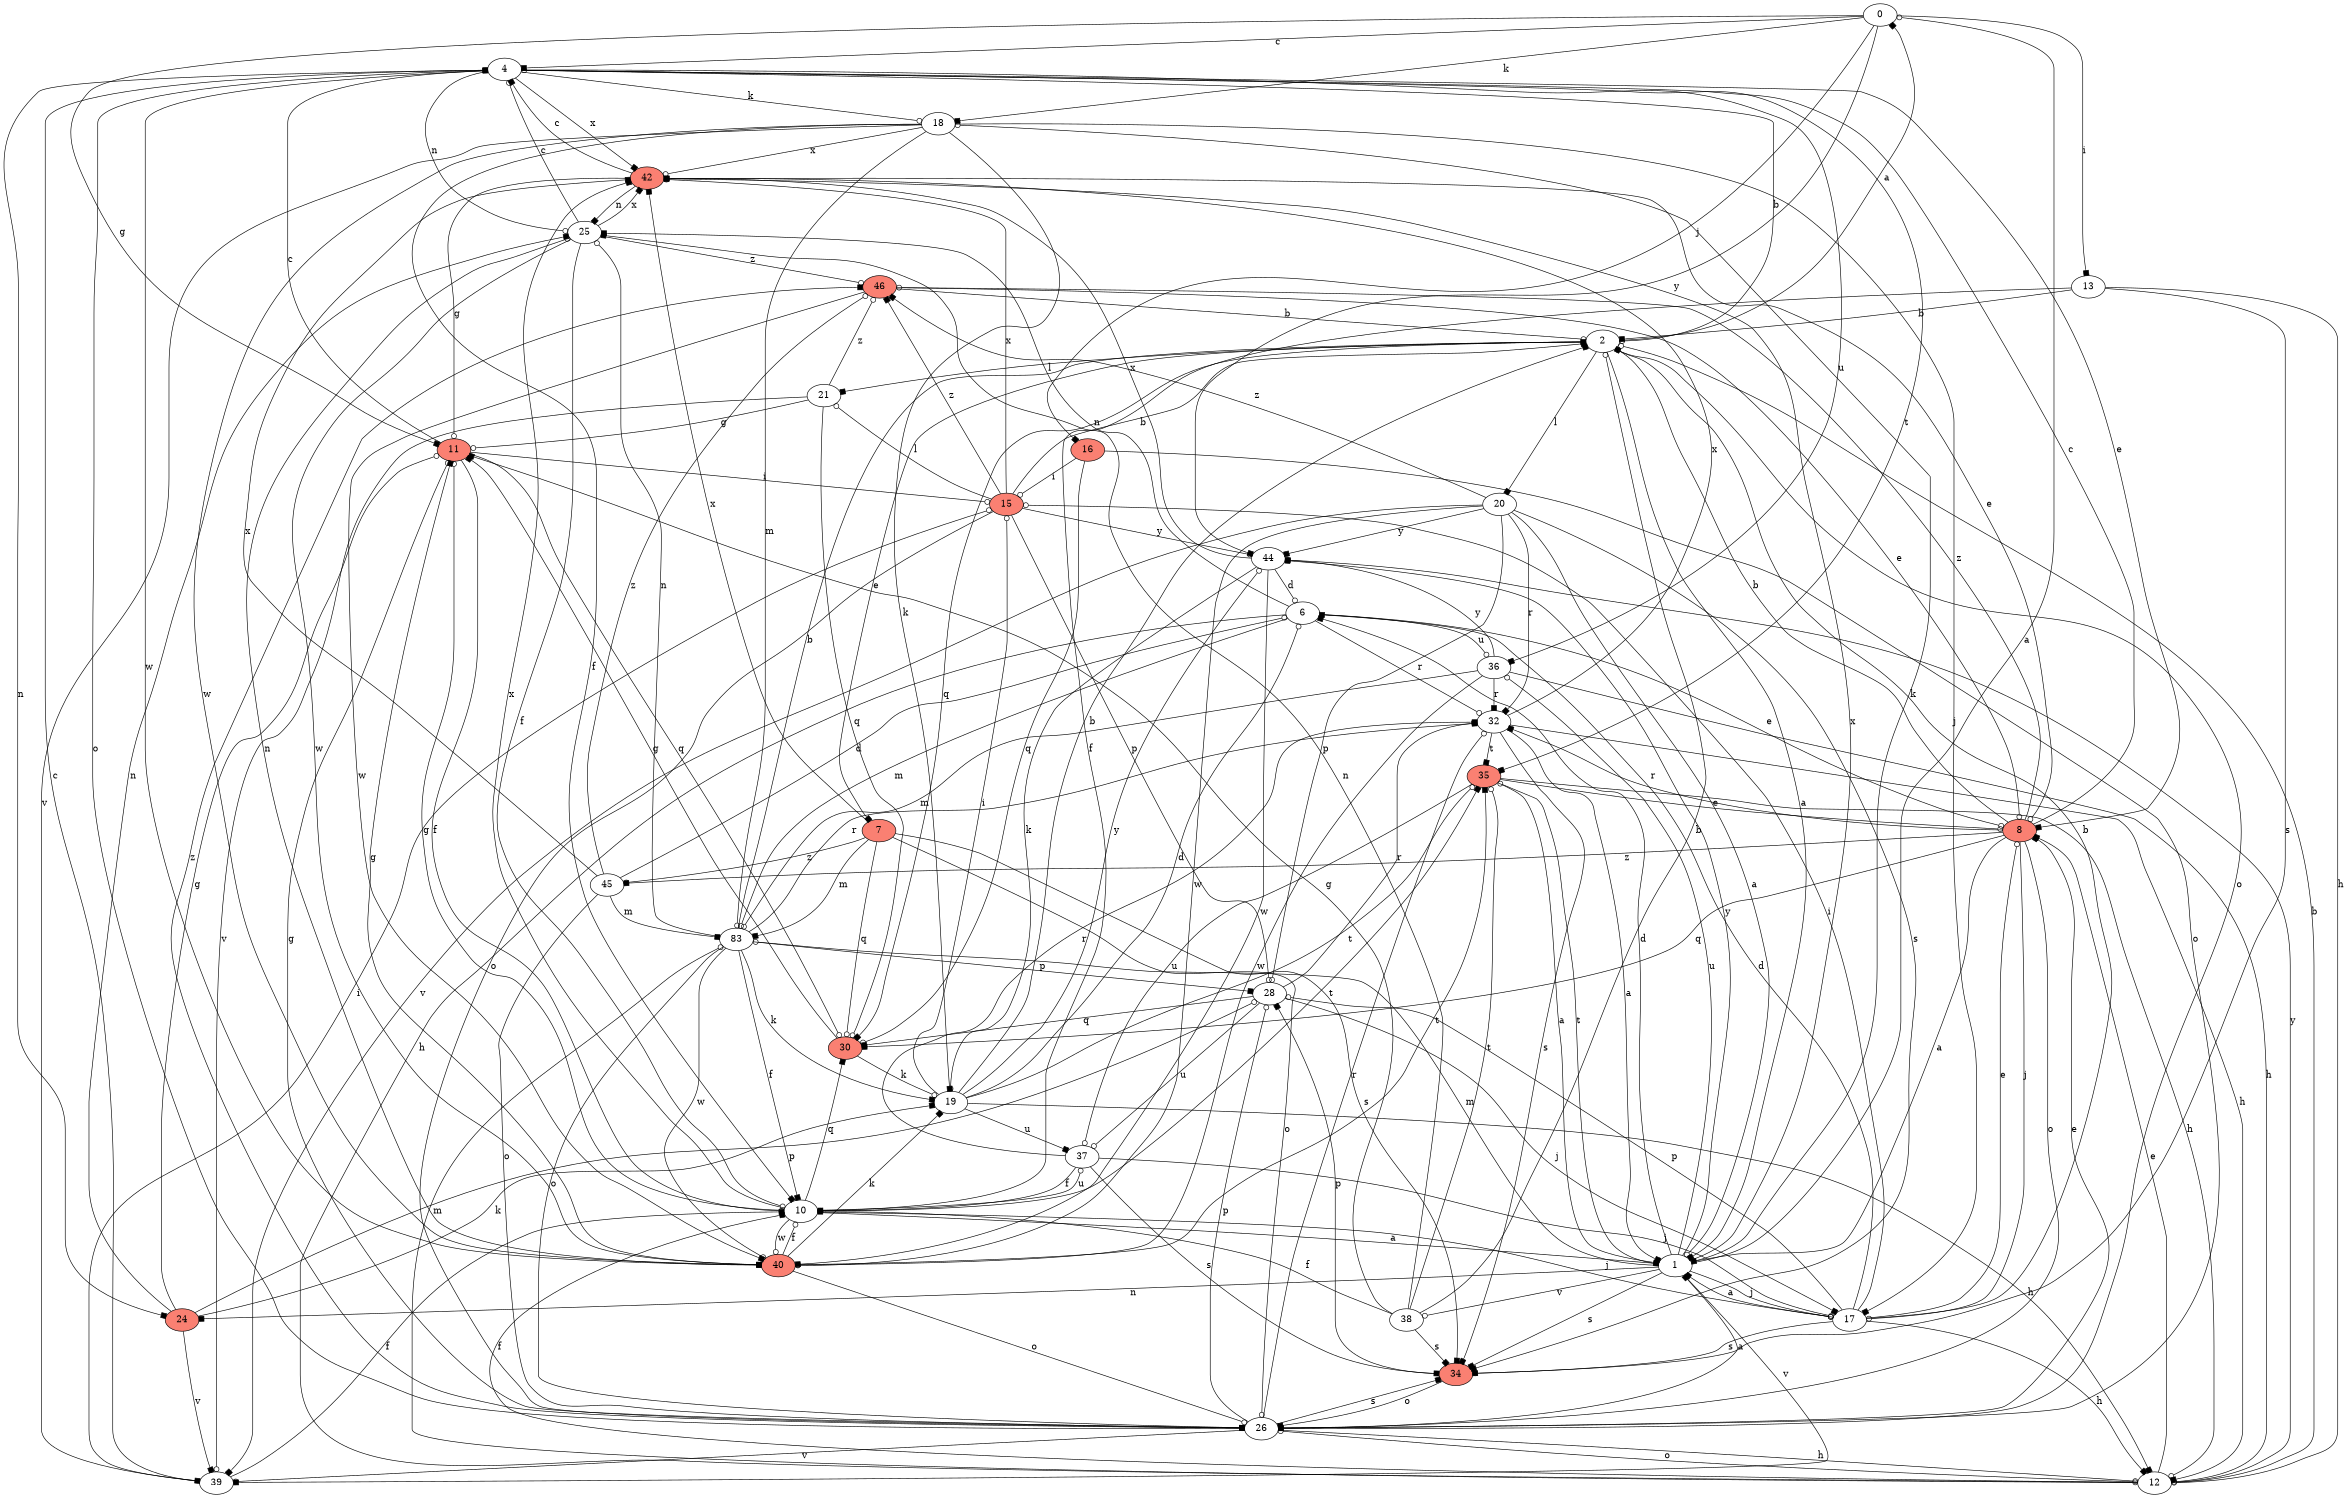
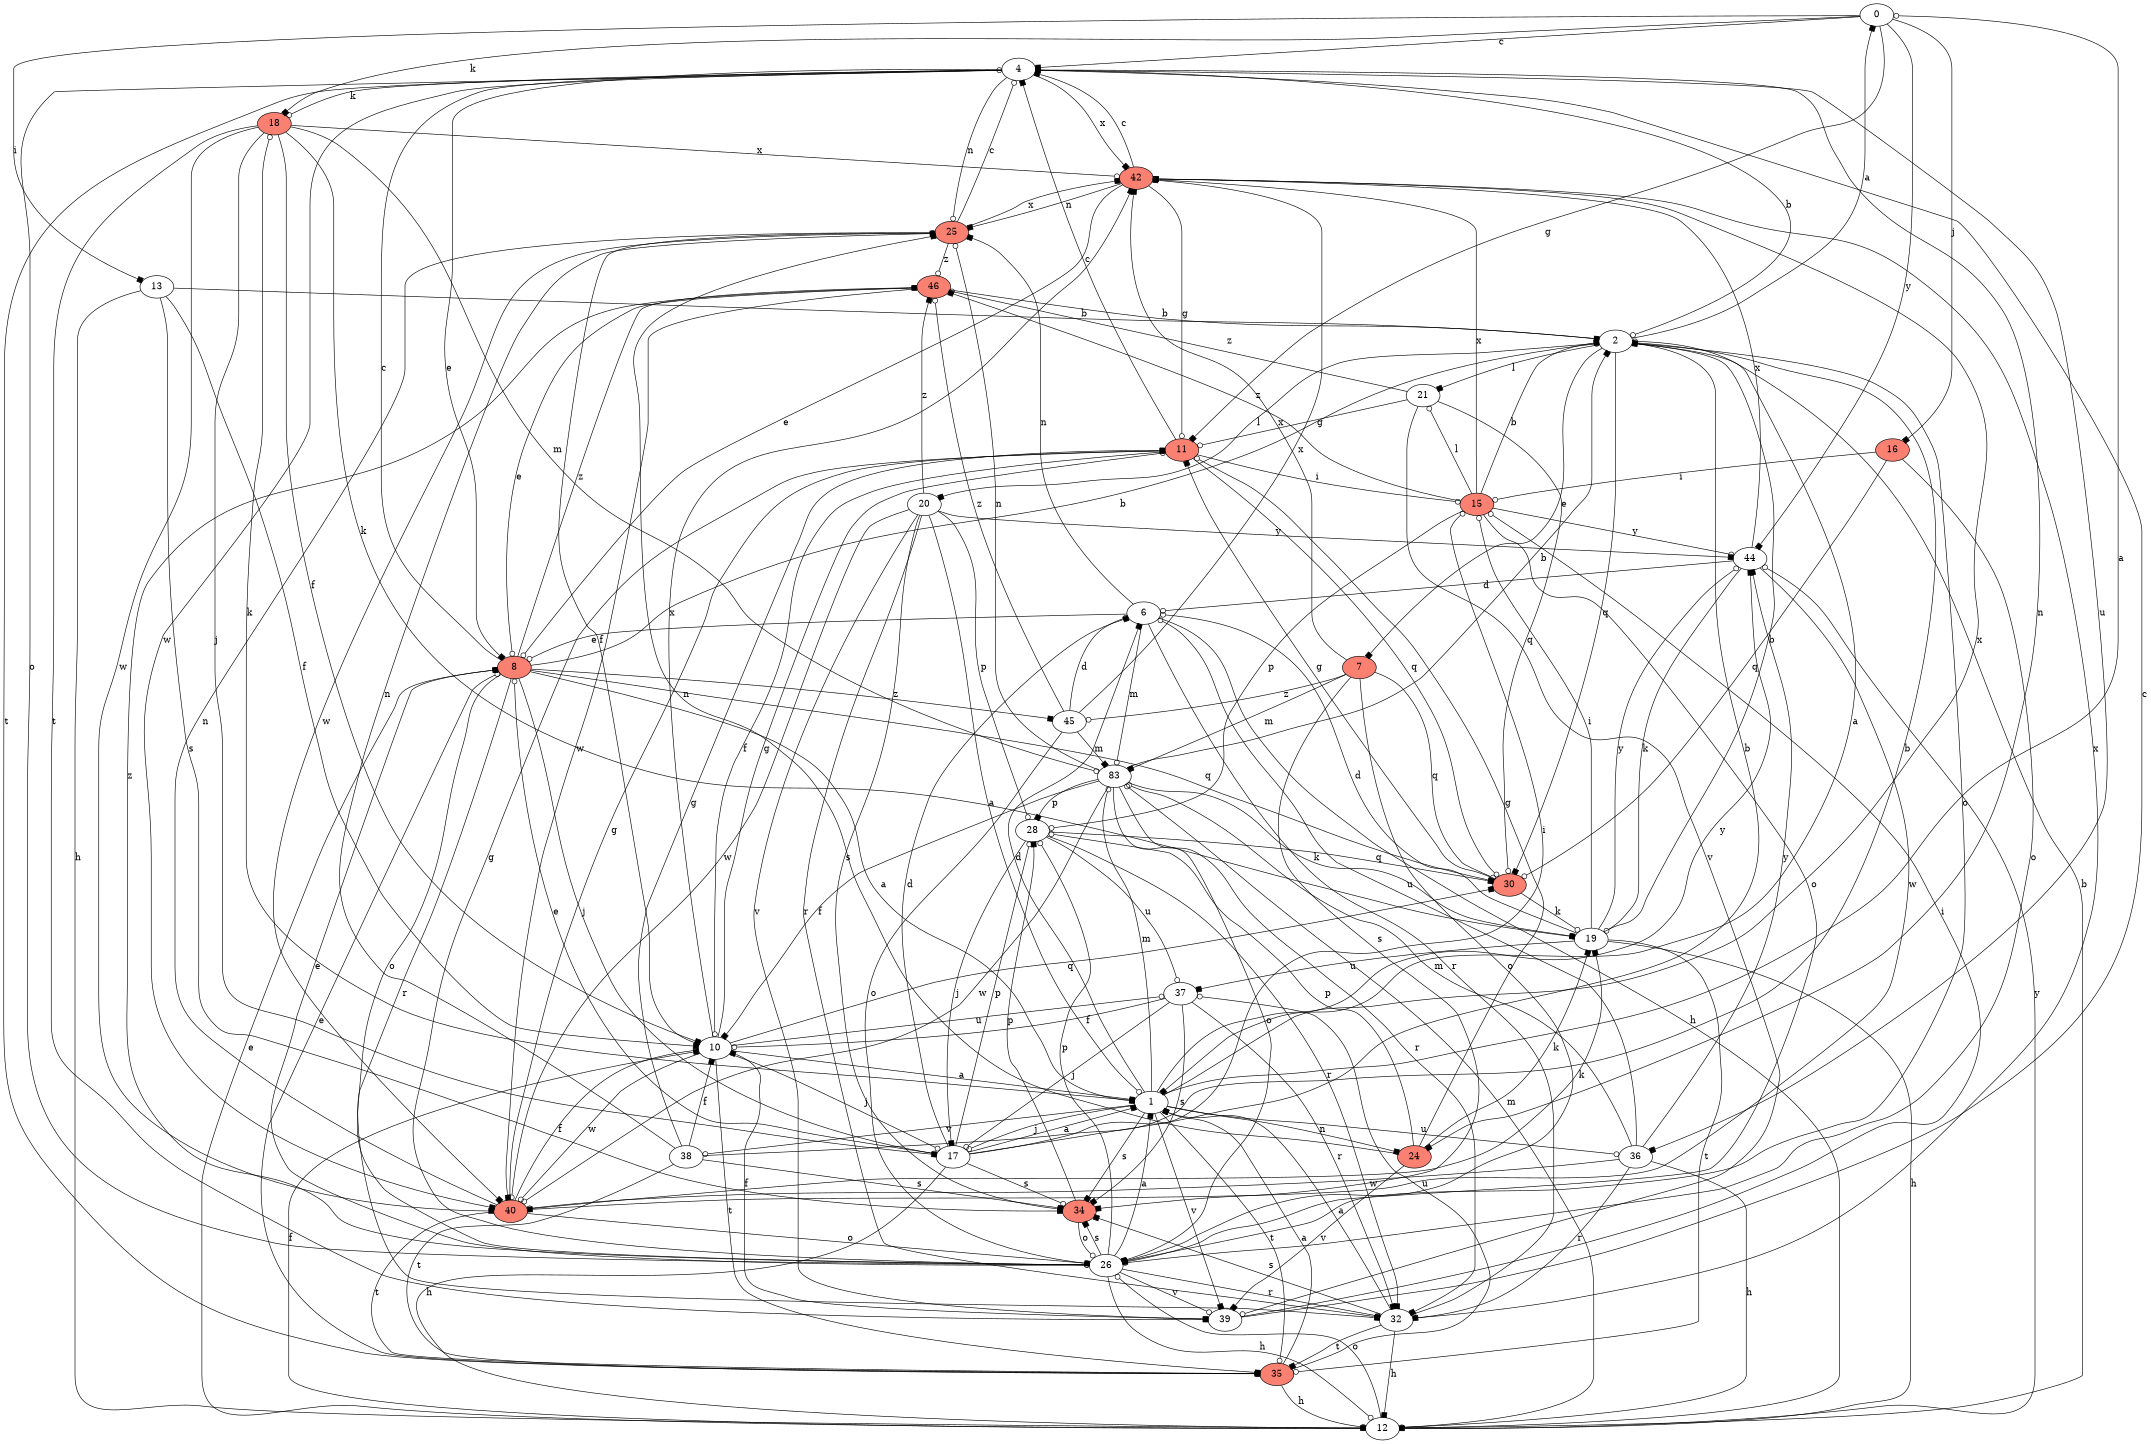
(938, 124) -> (274, 124)
(585, 232) -> (952, 232)
(1406, 622) -> (1405, 895)
(45, 803) -> (54, 722)
(1365, 1410) -> (1081, 1240)
